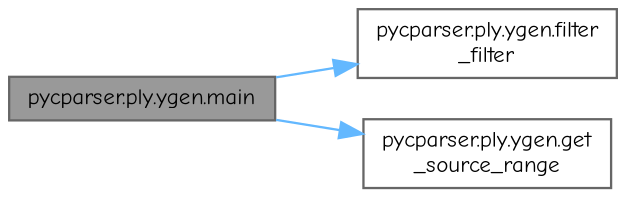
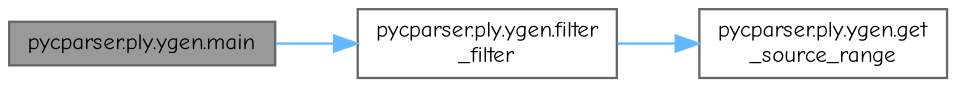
(308, 125) -> (647, 44)
